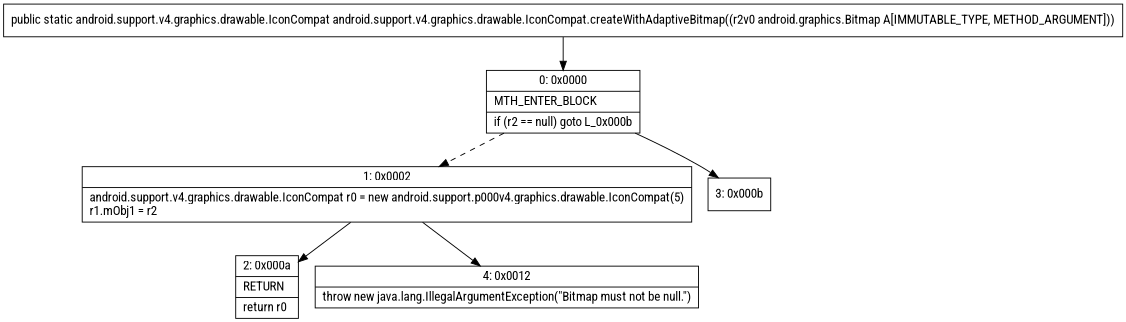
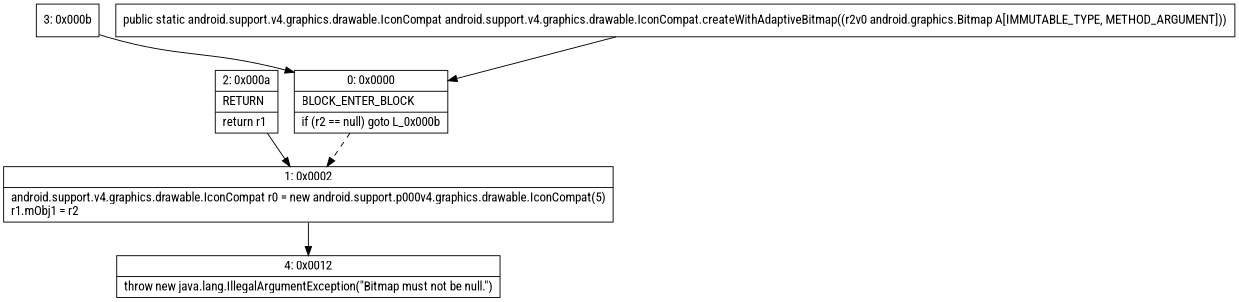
(545, 101) -> (358, 101)
(673, 152) -> (192, 54)
(328, 239) -> (276, 146)
(265, 307) -> (245, 122)
